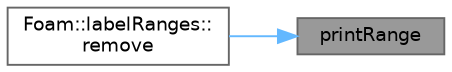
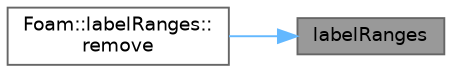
(371, 36) -> (371, 36)
